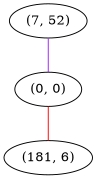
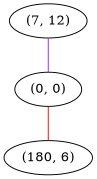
(48, 21) -> (48, 21)
(48, 158) -> (48, 158)
